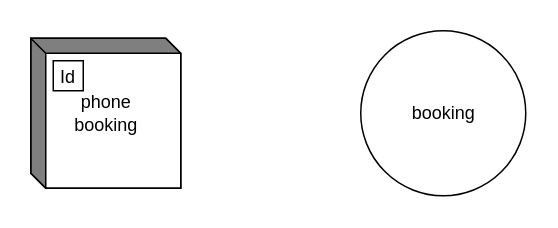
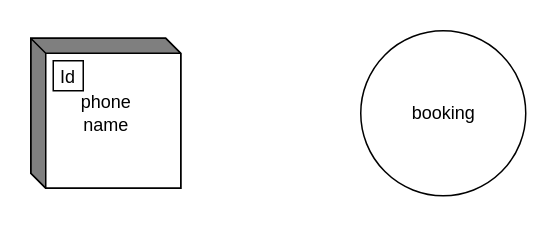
(107, 113) -> (107, 113)
